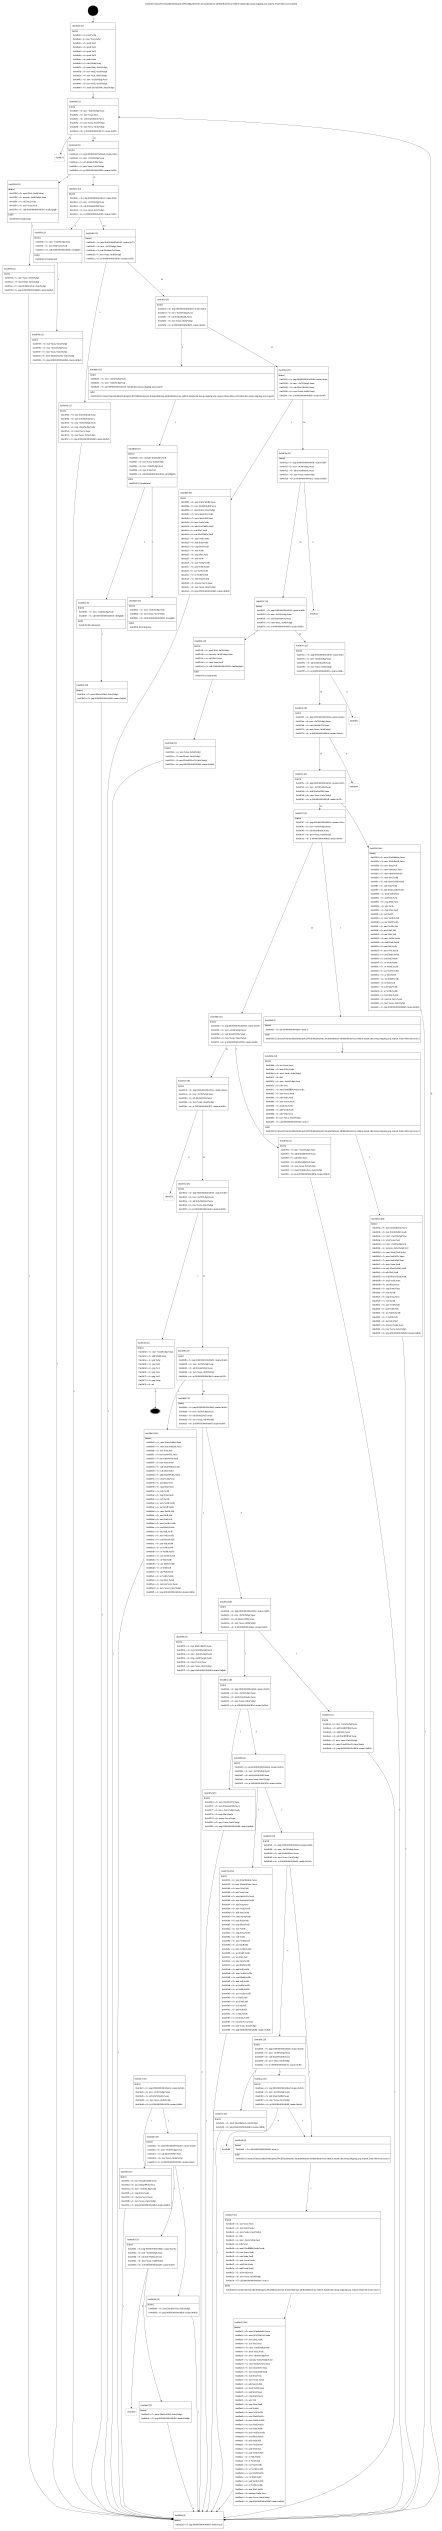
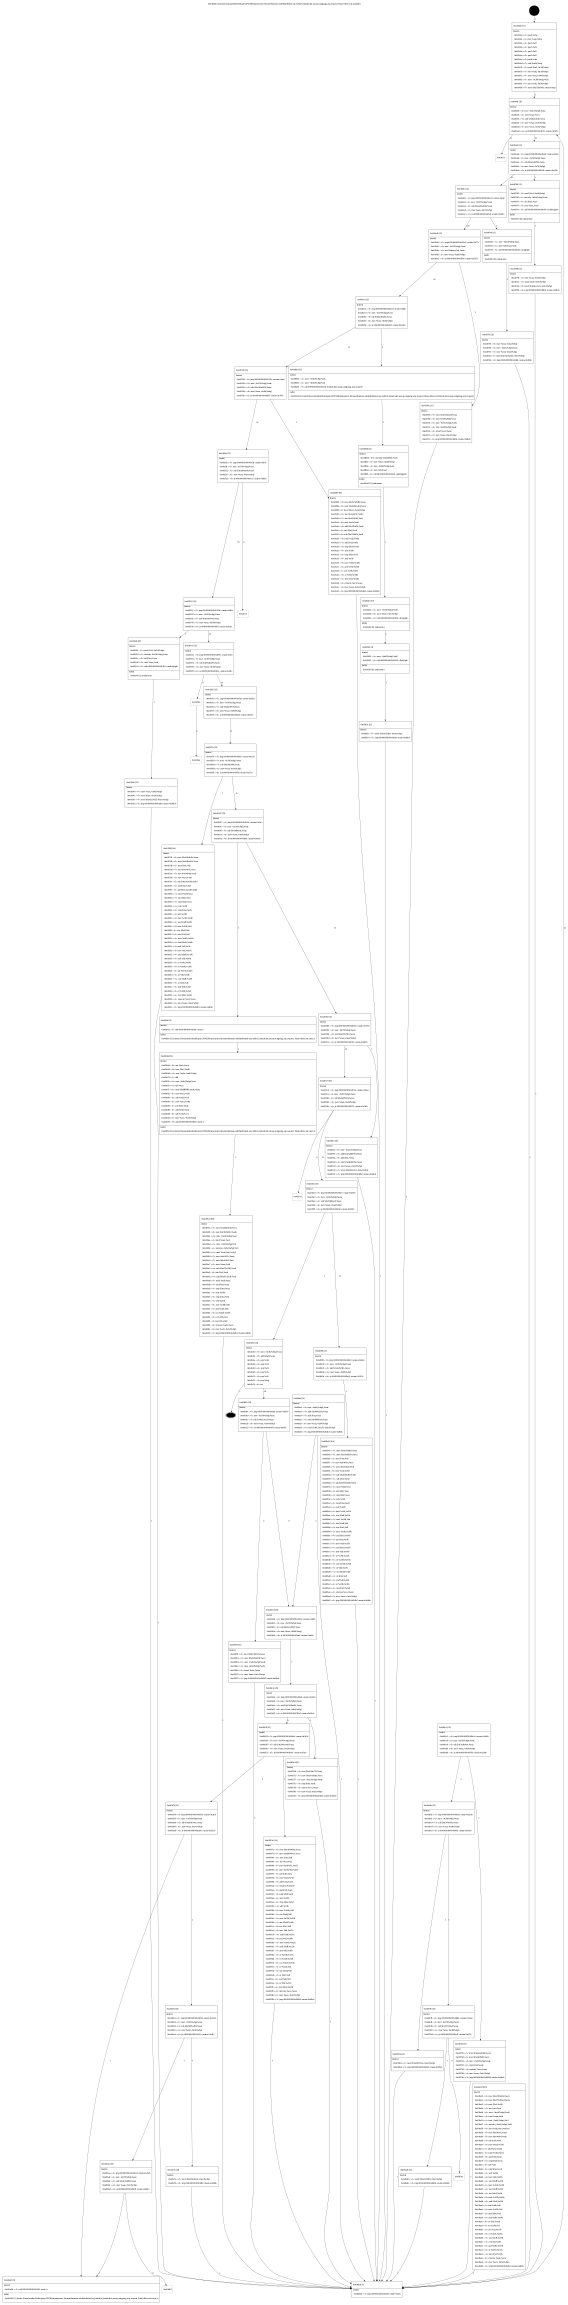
(126, 543) -> (385, 637)
(341, 759) -> (196, 731)
(203, 1387) -> (264, 1393)
(294, 1671) -> (304, 1520)
(302, 2252) -> none
